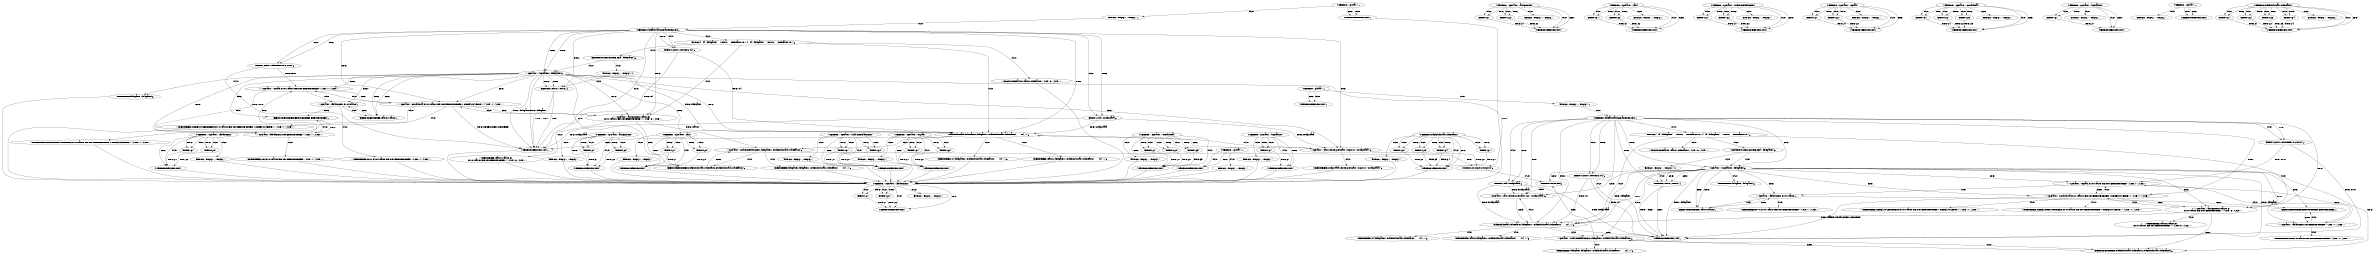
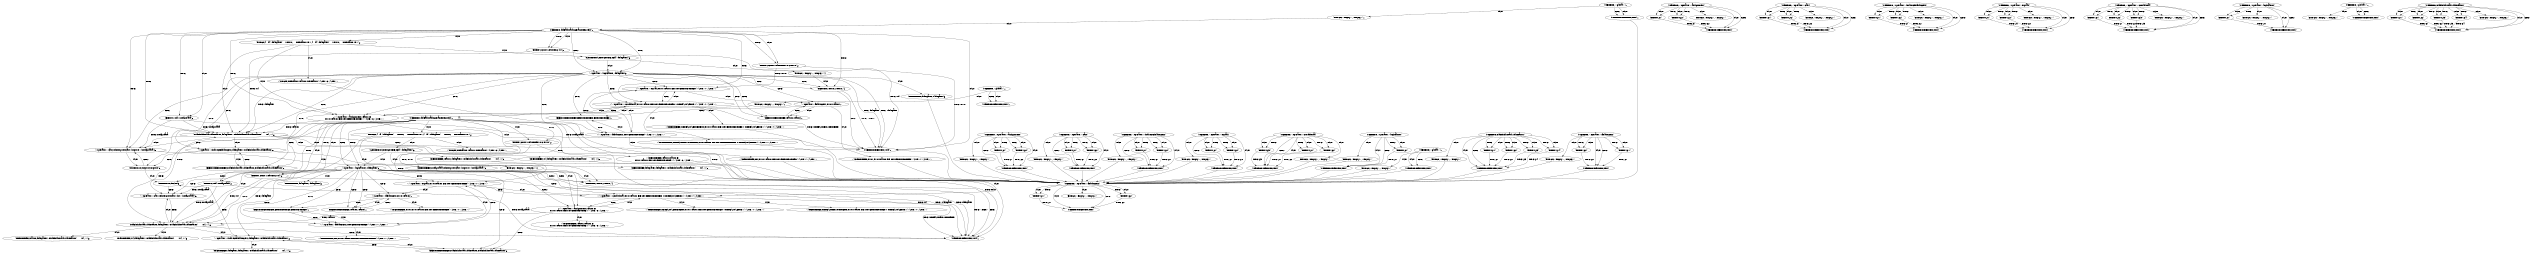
none -> (141, 159)
(1480, 159) -> (136, 159)
(1542, 190) -> (171, 190)
